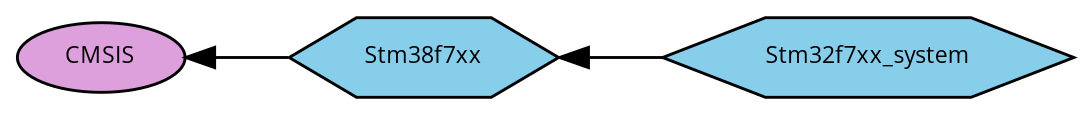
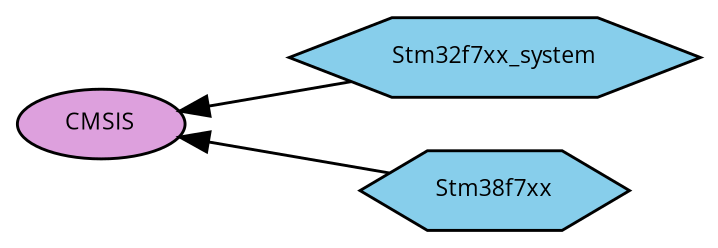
(626, 58) -> (280, 94)
